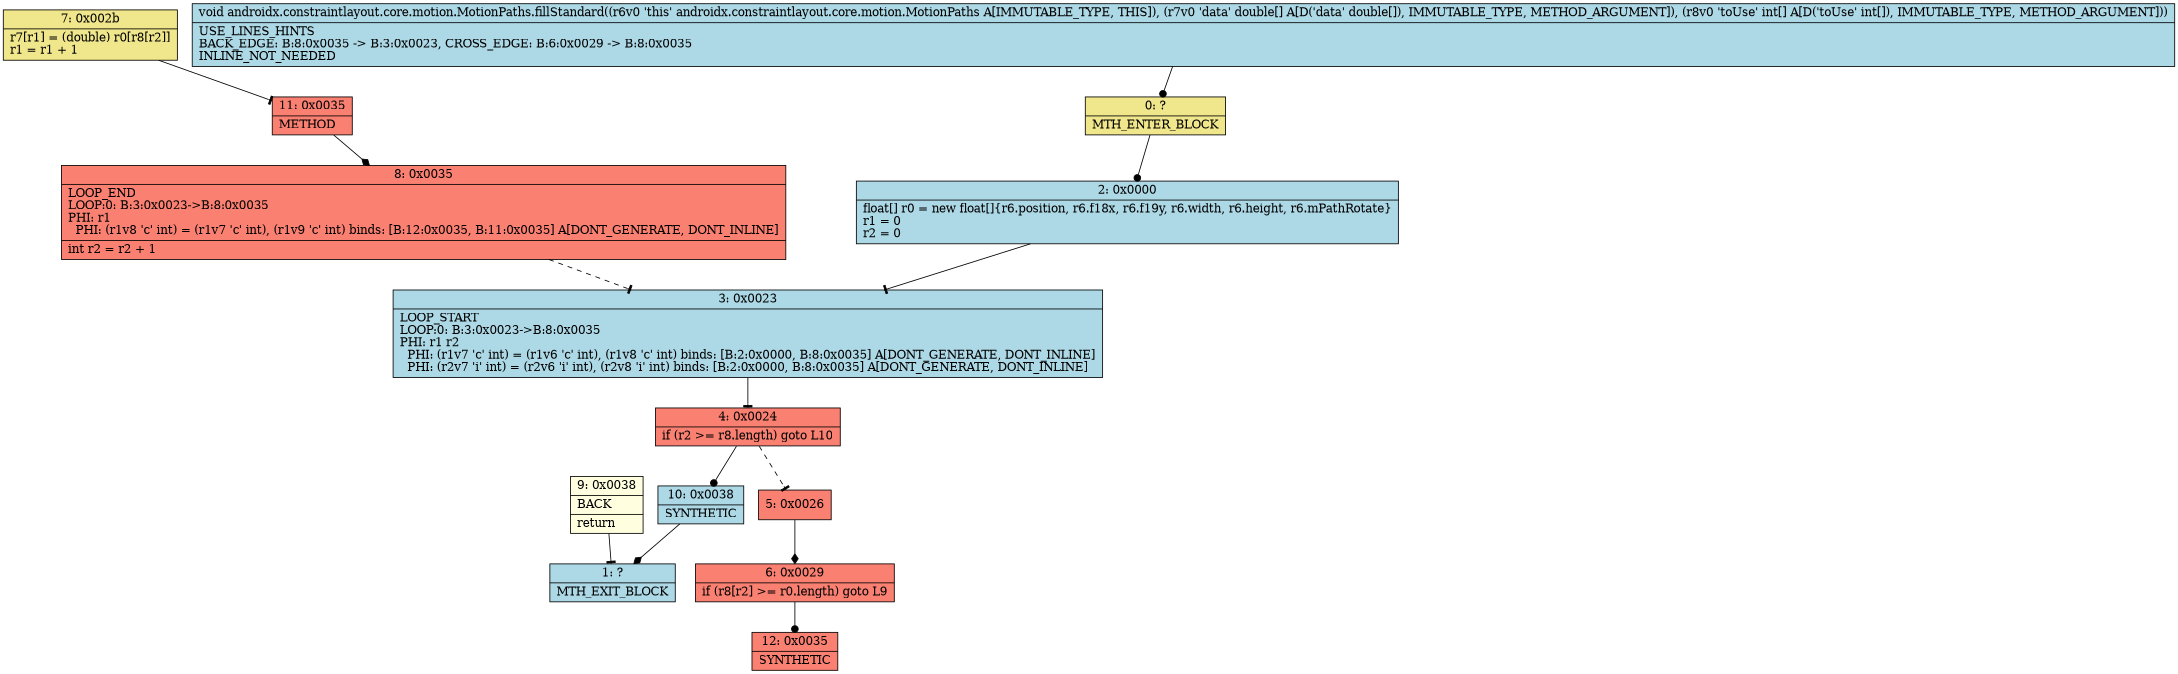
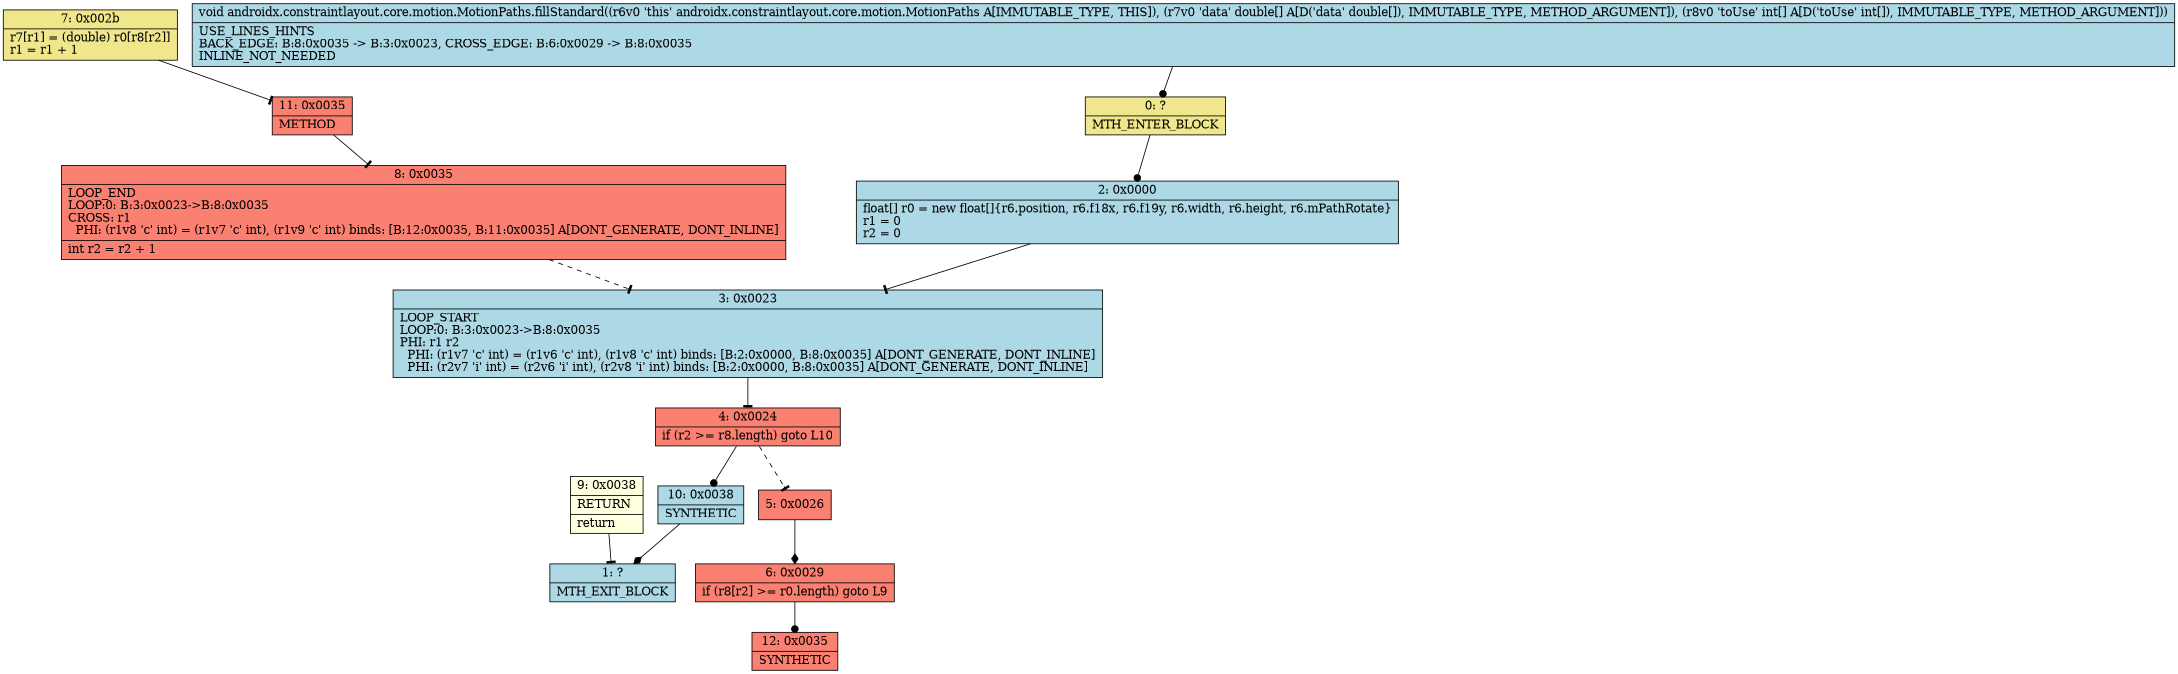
(348, 147) -> (350, 149)
(92, 218) -> (101, 218)
(594, 504) -> (604, 504)
